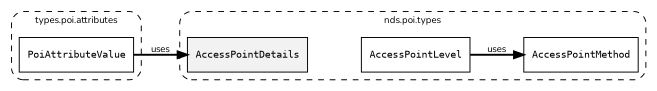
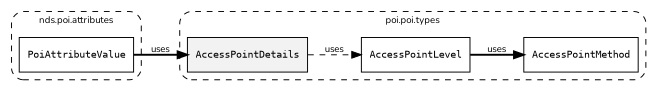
(76, 21) -> (76, 21)
(413, 21) -> (413, 21)
none -> (330, 55)
